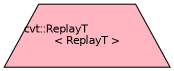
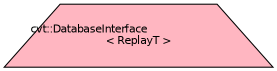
(87, 36) -> (139, 36)
